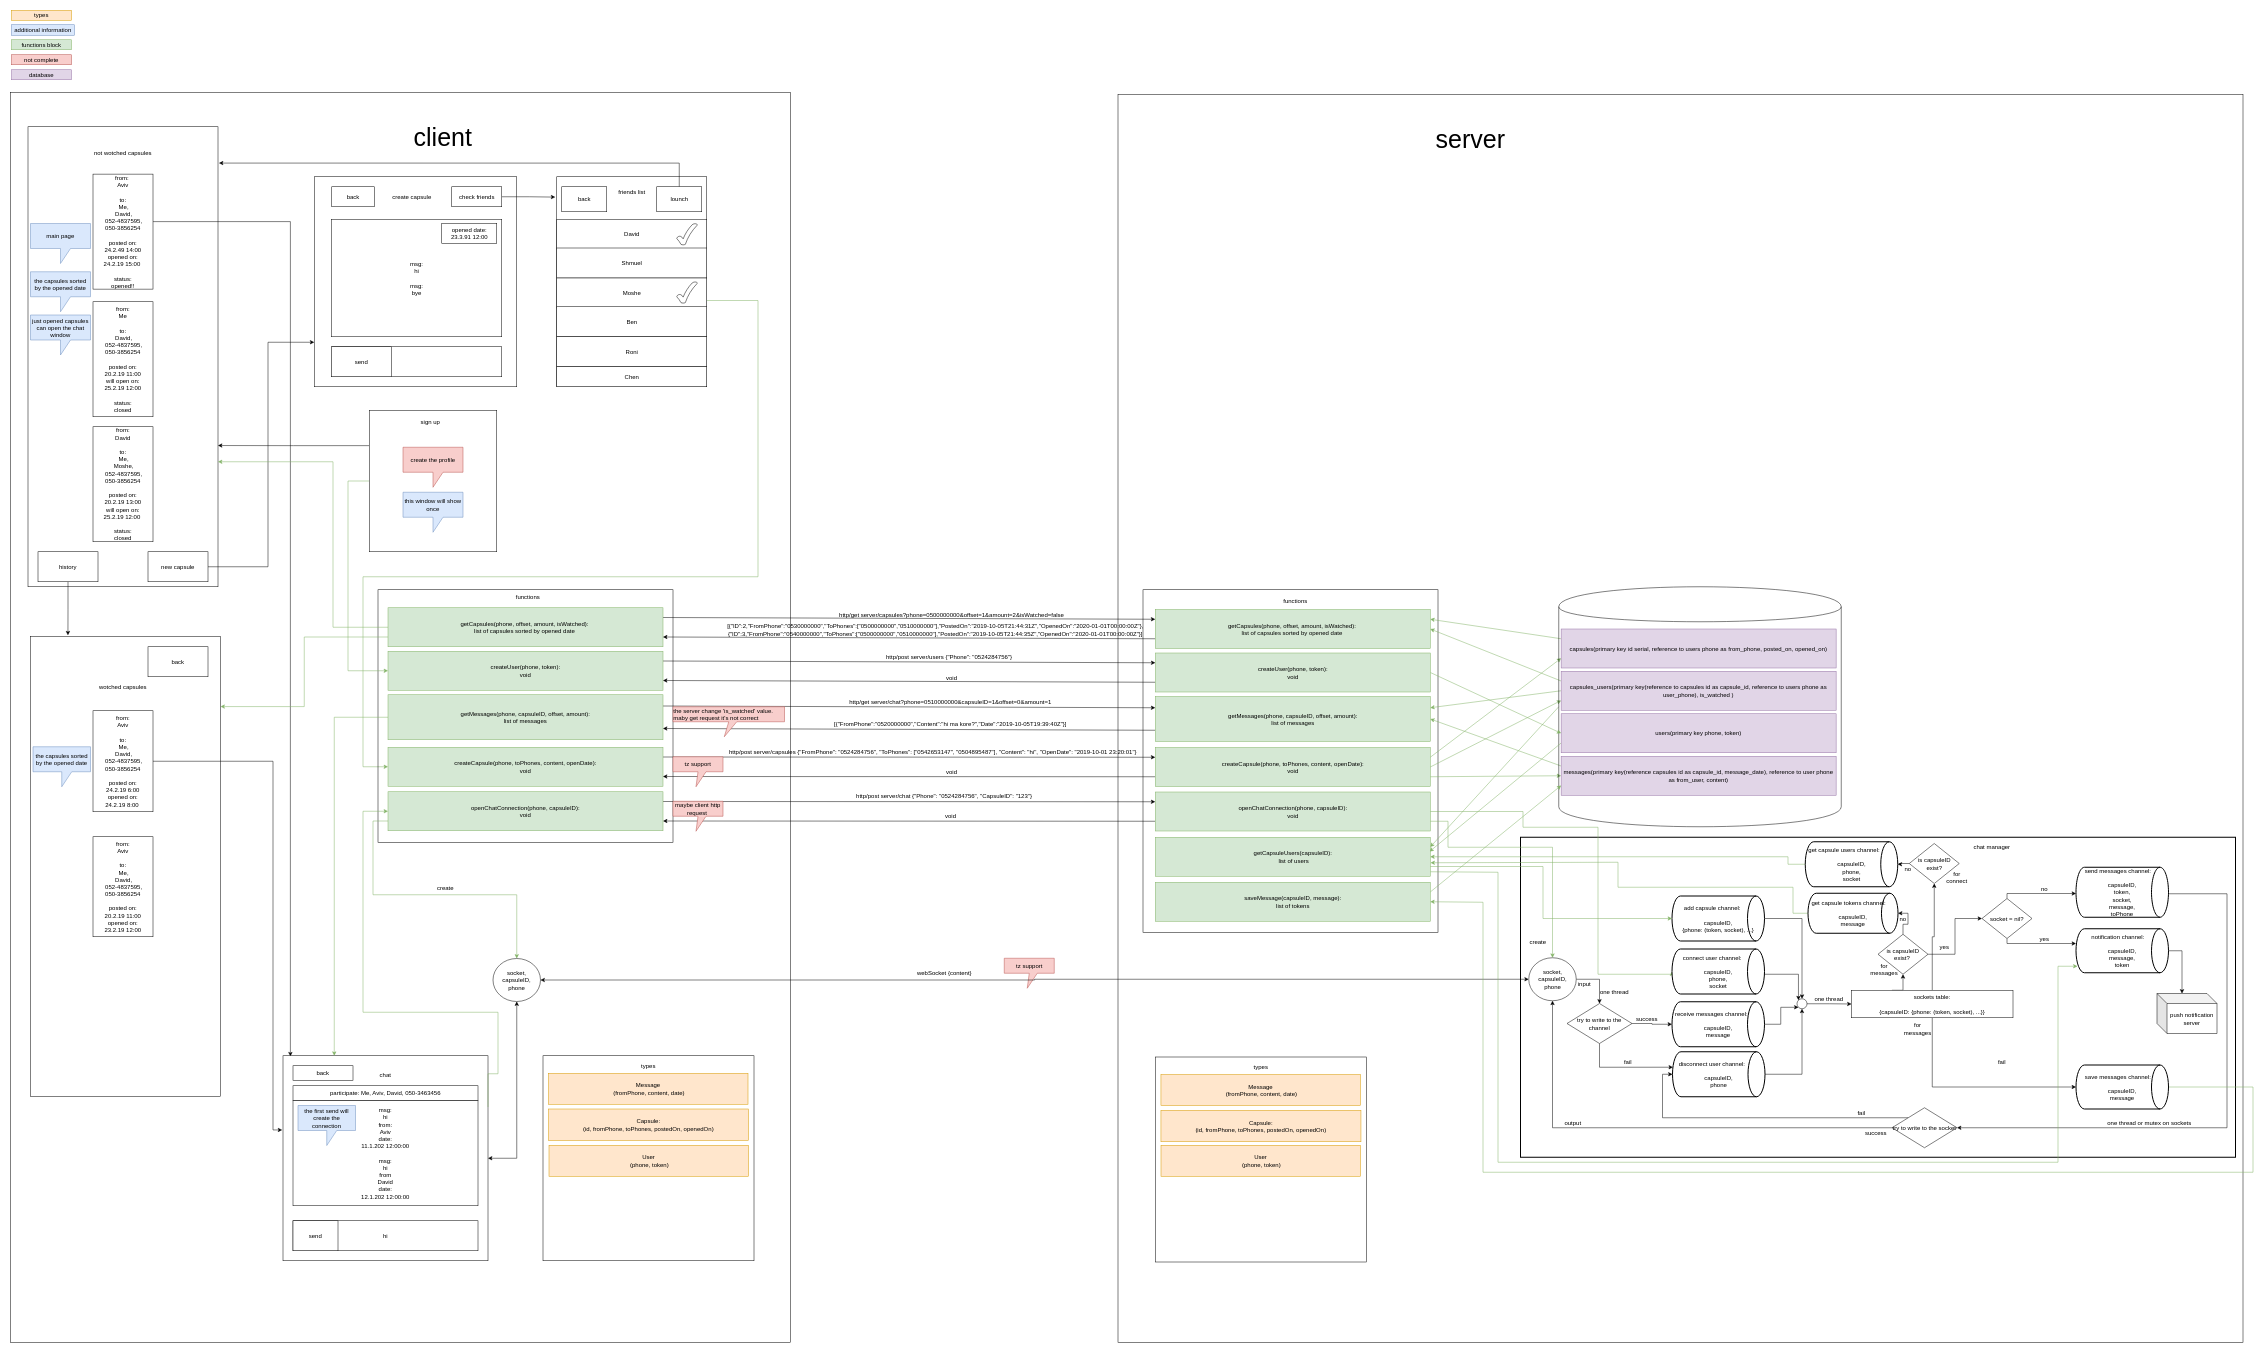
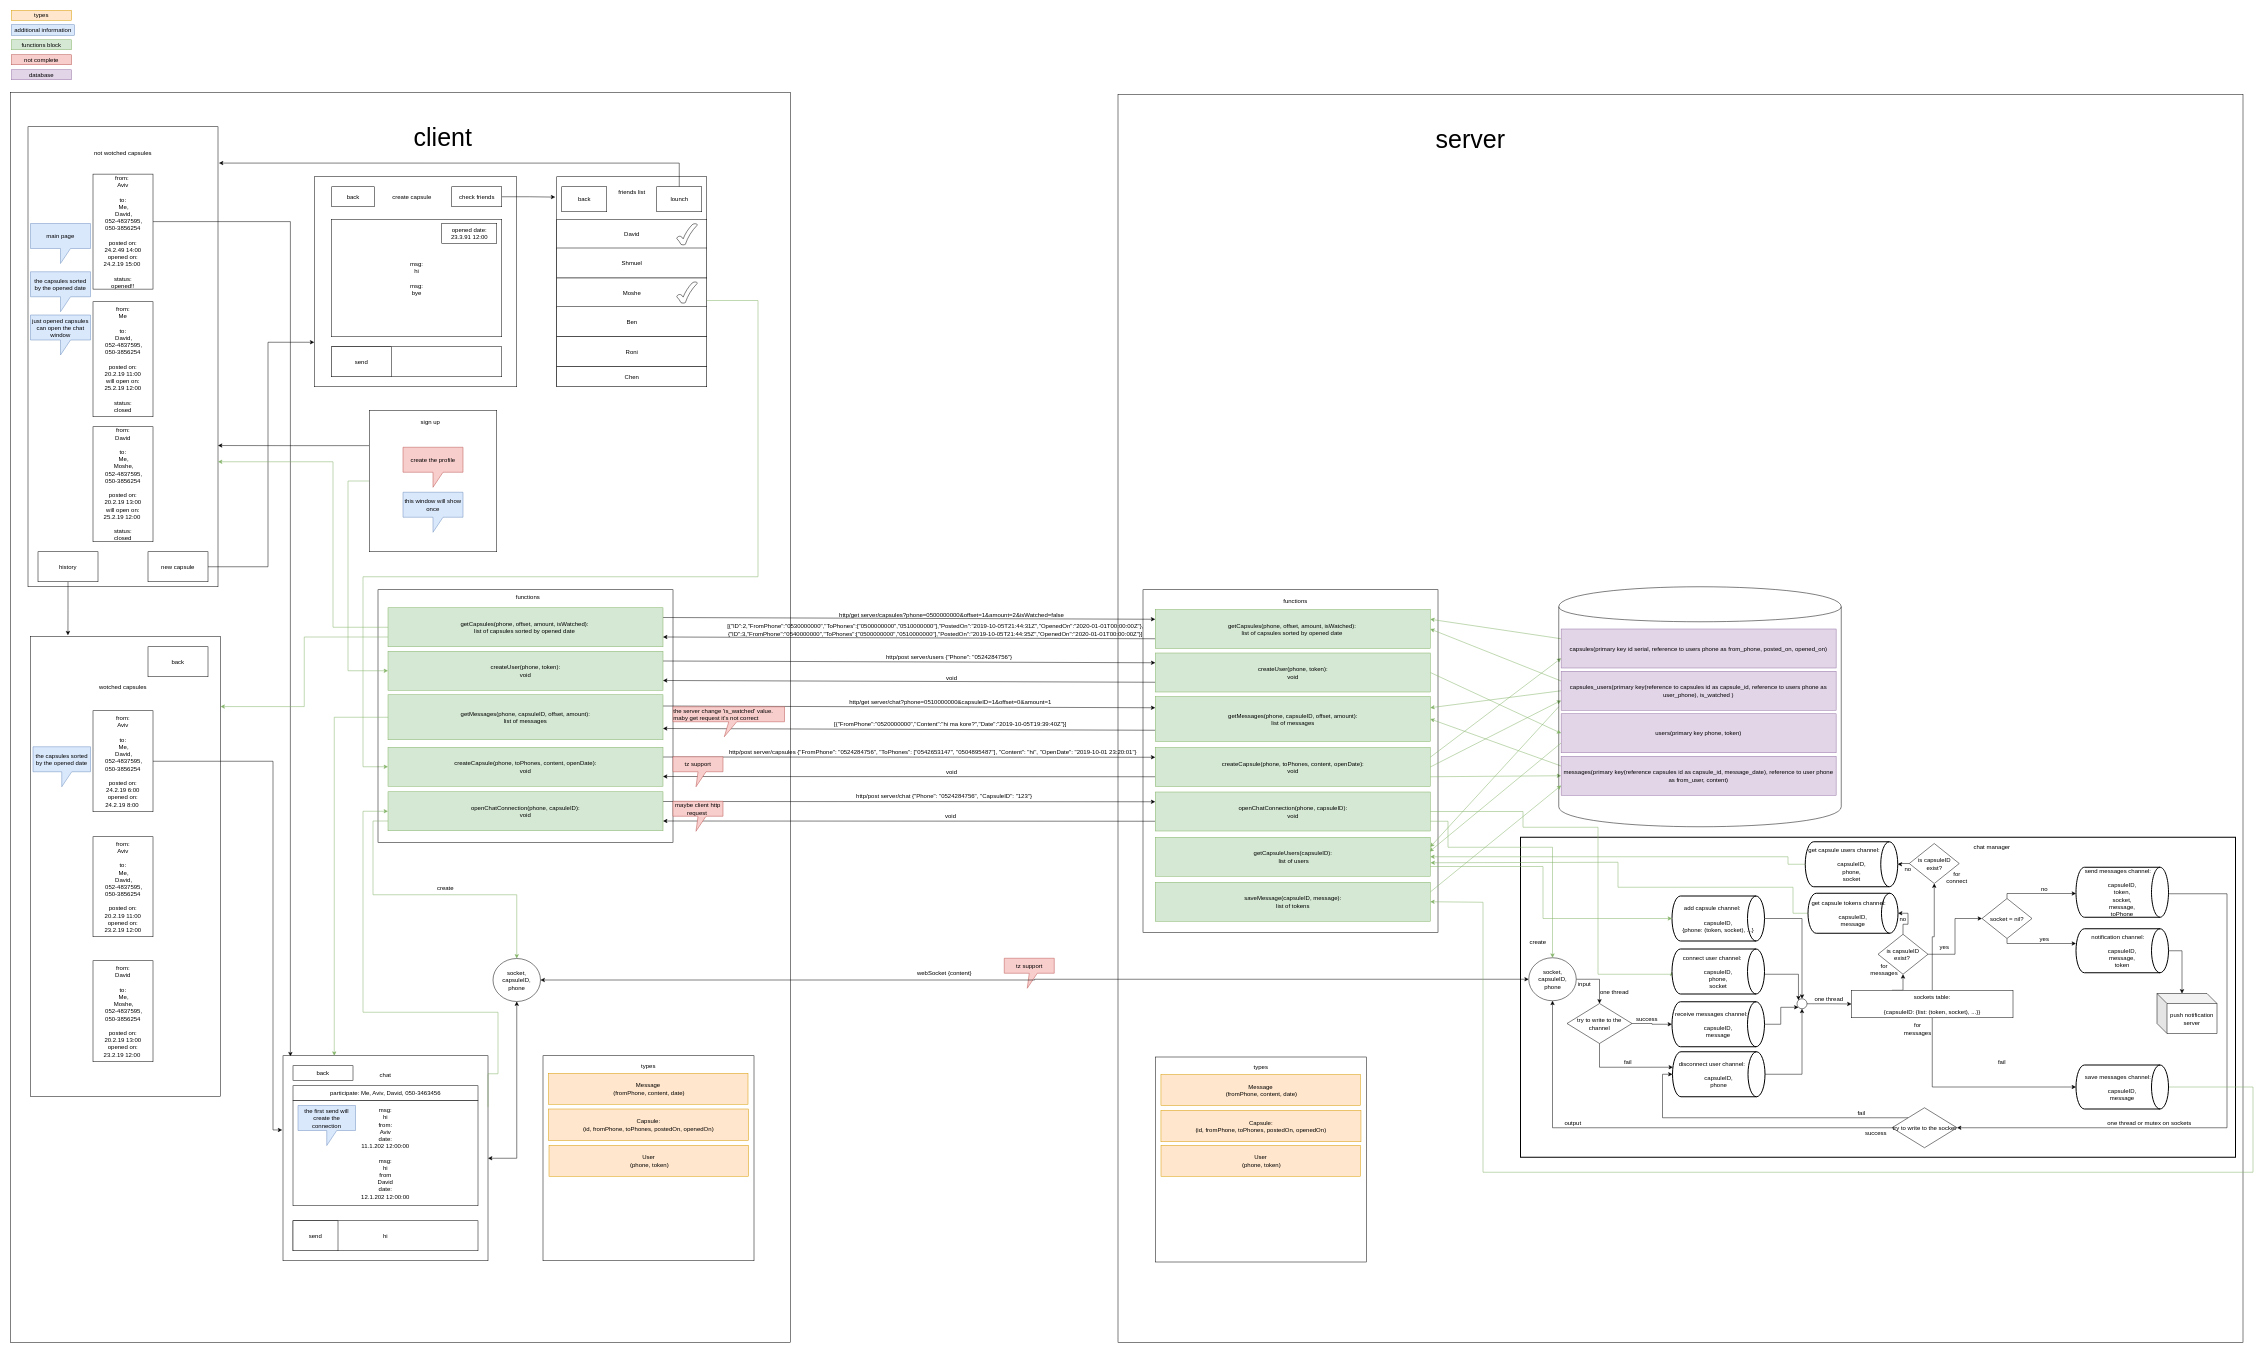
(1497, 872) -> none
(1932, 1004) -> (1932, 1004)
none -> (123, 1011)
